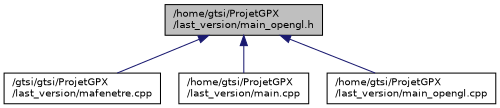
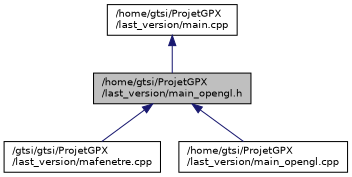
(244, 59) -> (172, 59)
